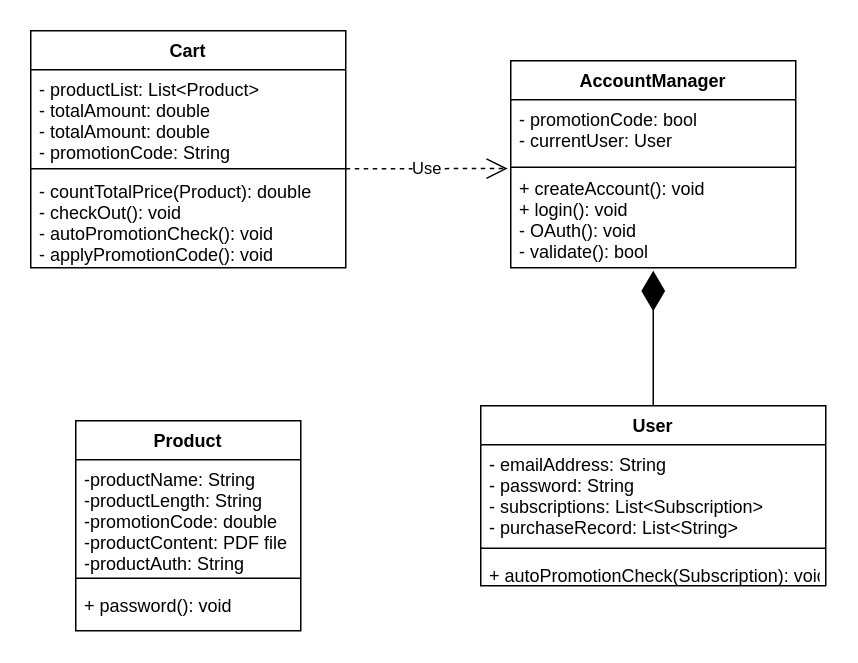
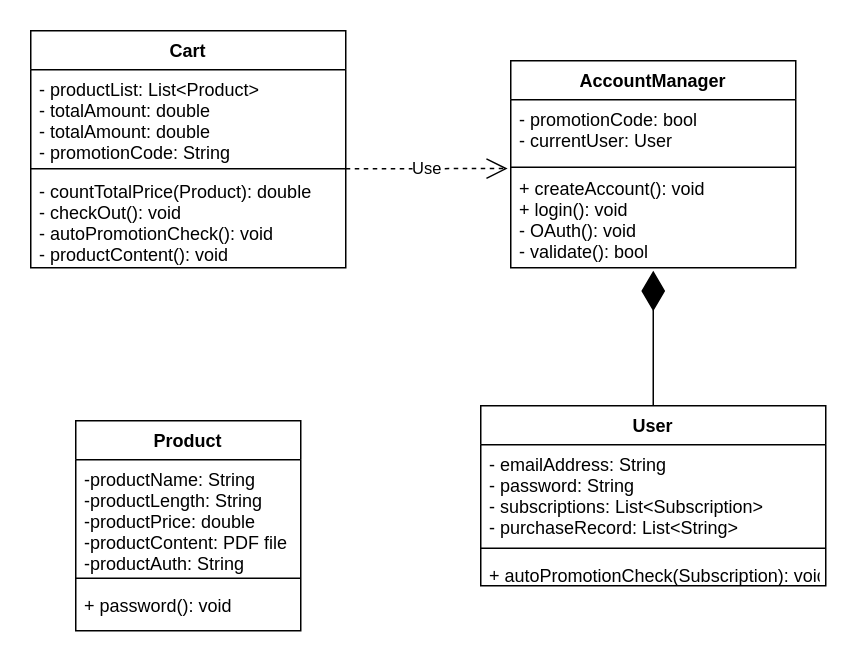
(196, 192) -> (196, 192)
(178, 480) -> (178, 480)
